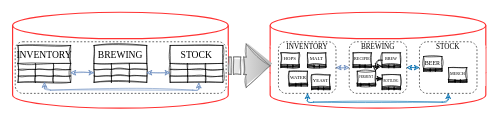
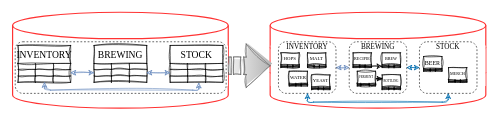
(376, 63) -> none
